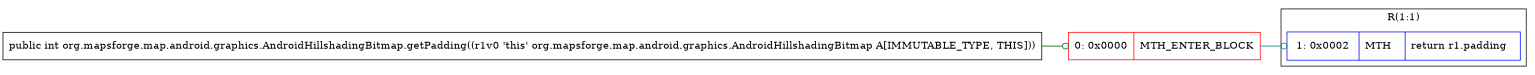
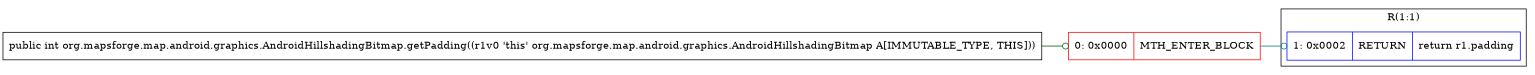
(1378, 46) -> (1382, 46)
